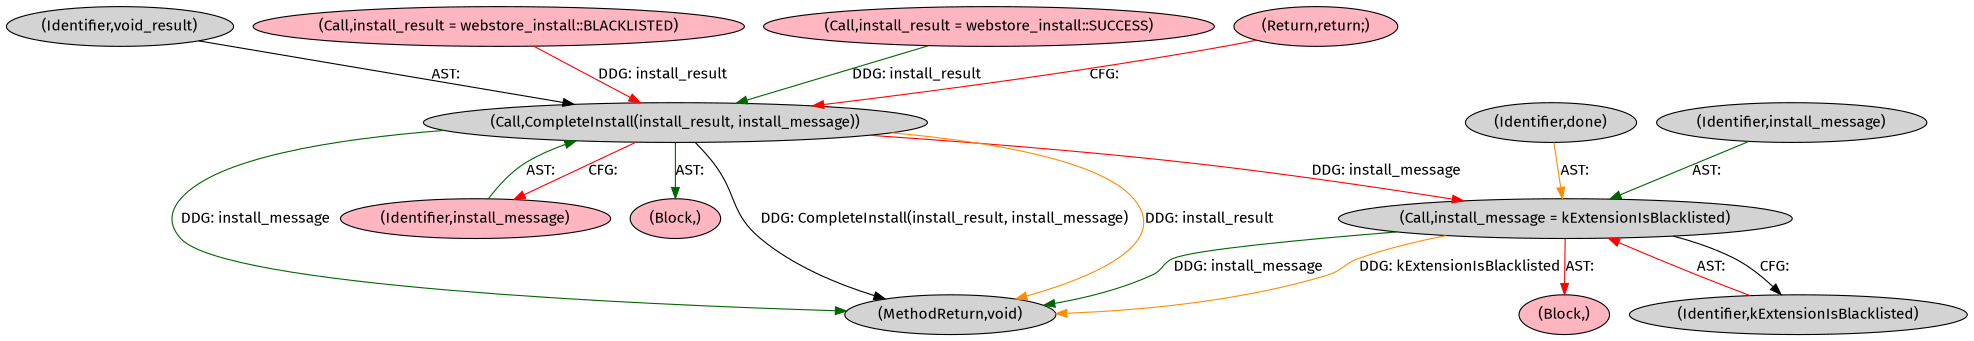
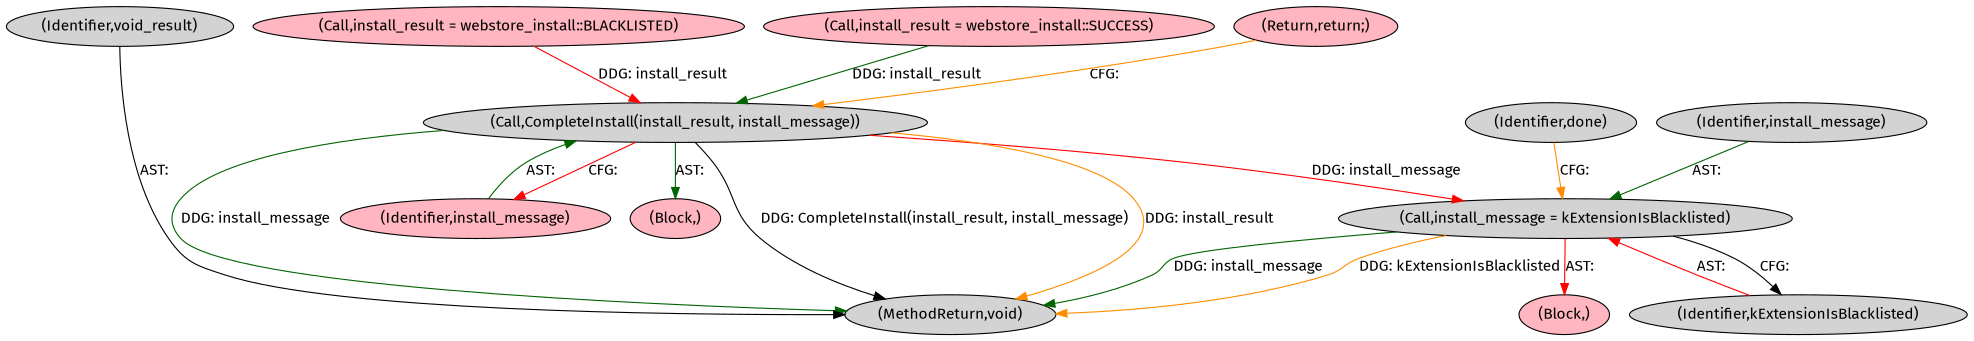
(381, 72) -> (393, 301)
(1041, 76) -> (1041, 76)
(1577, 171) -> (1577, 171)
